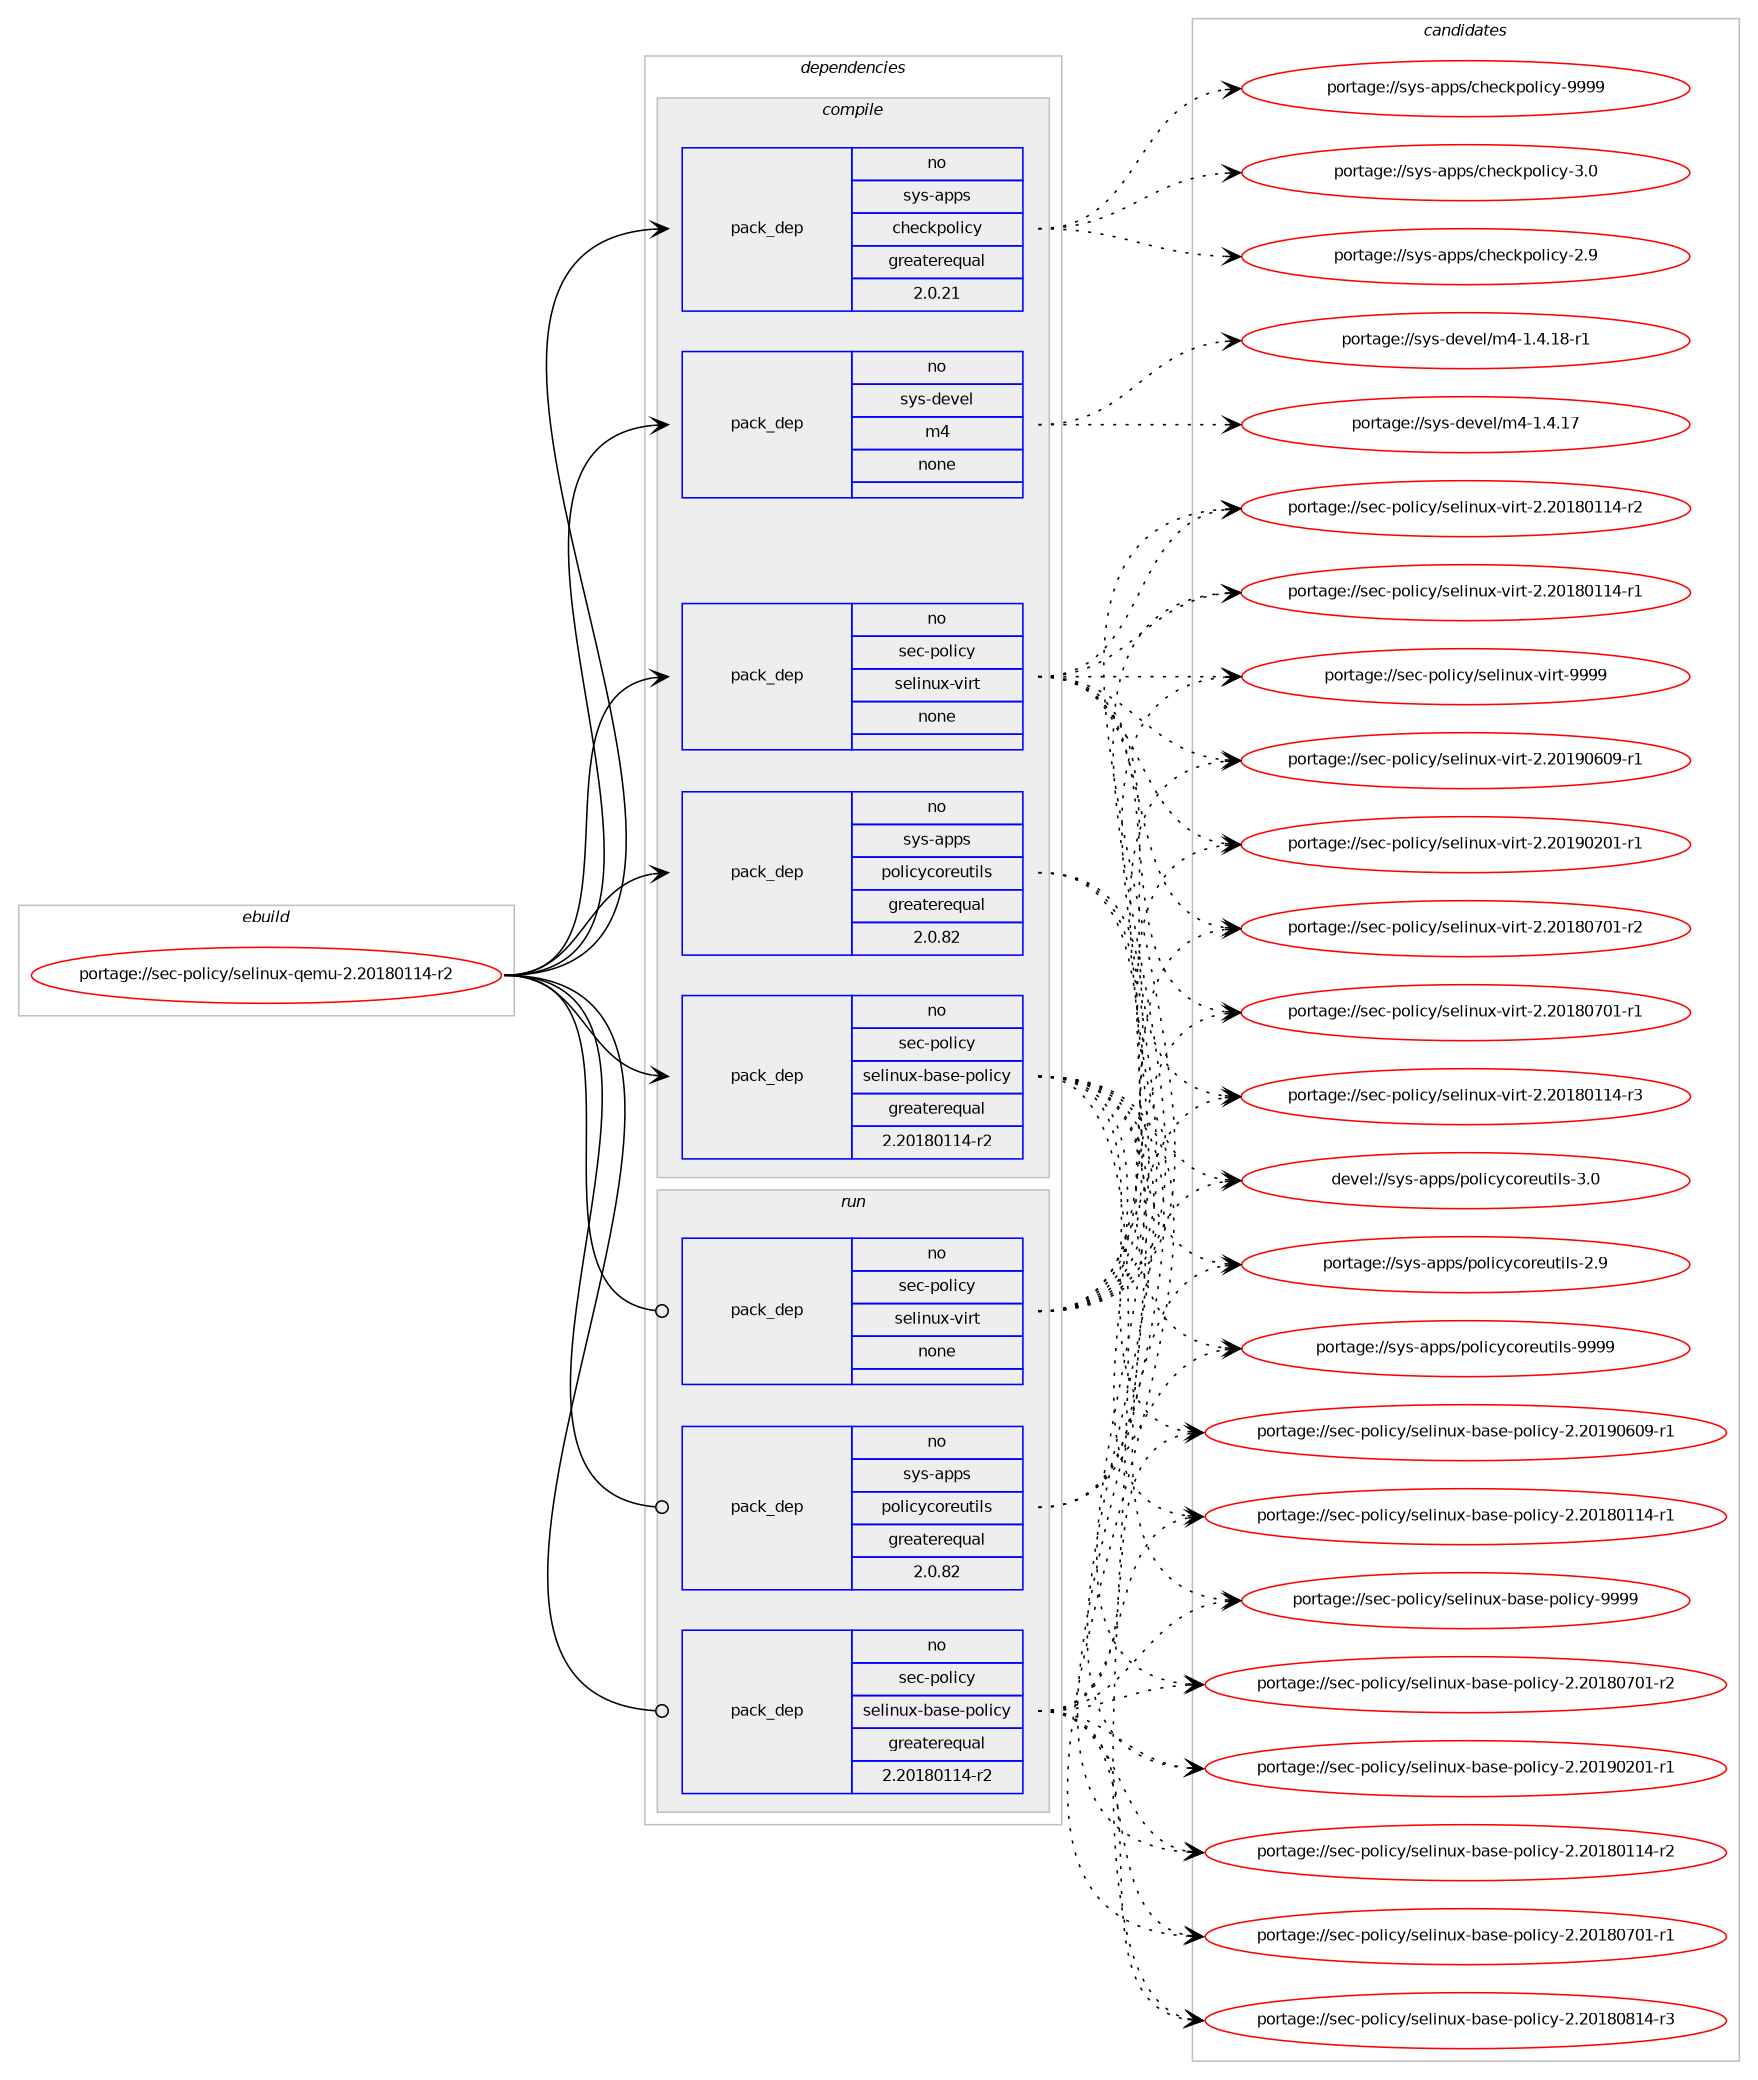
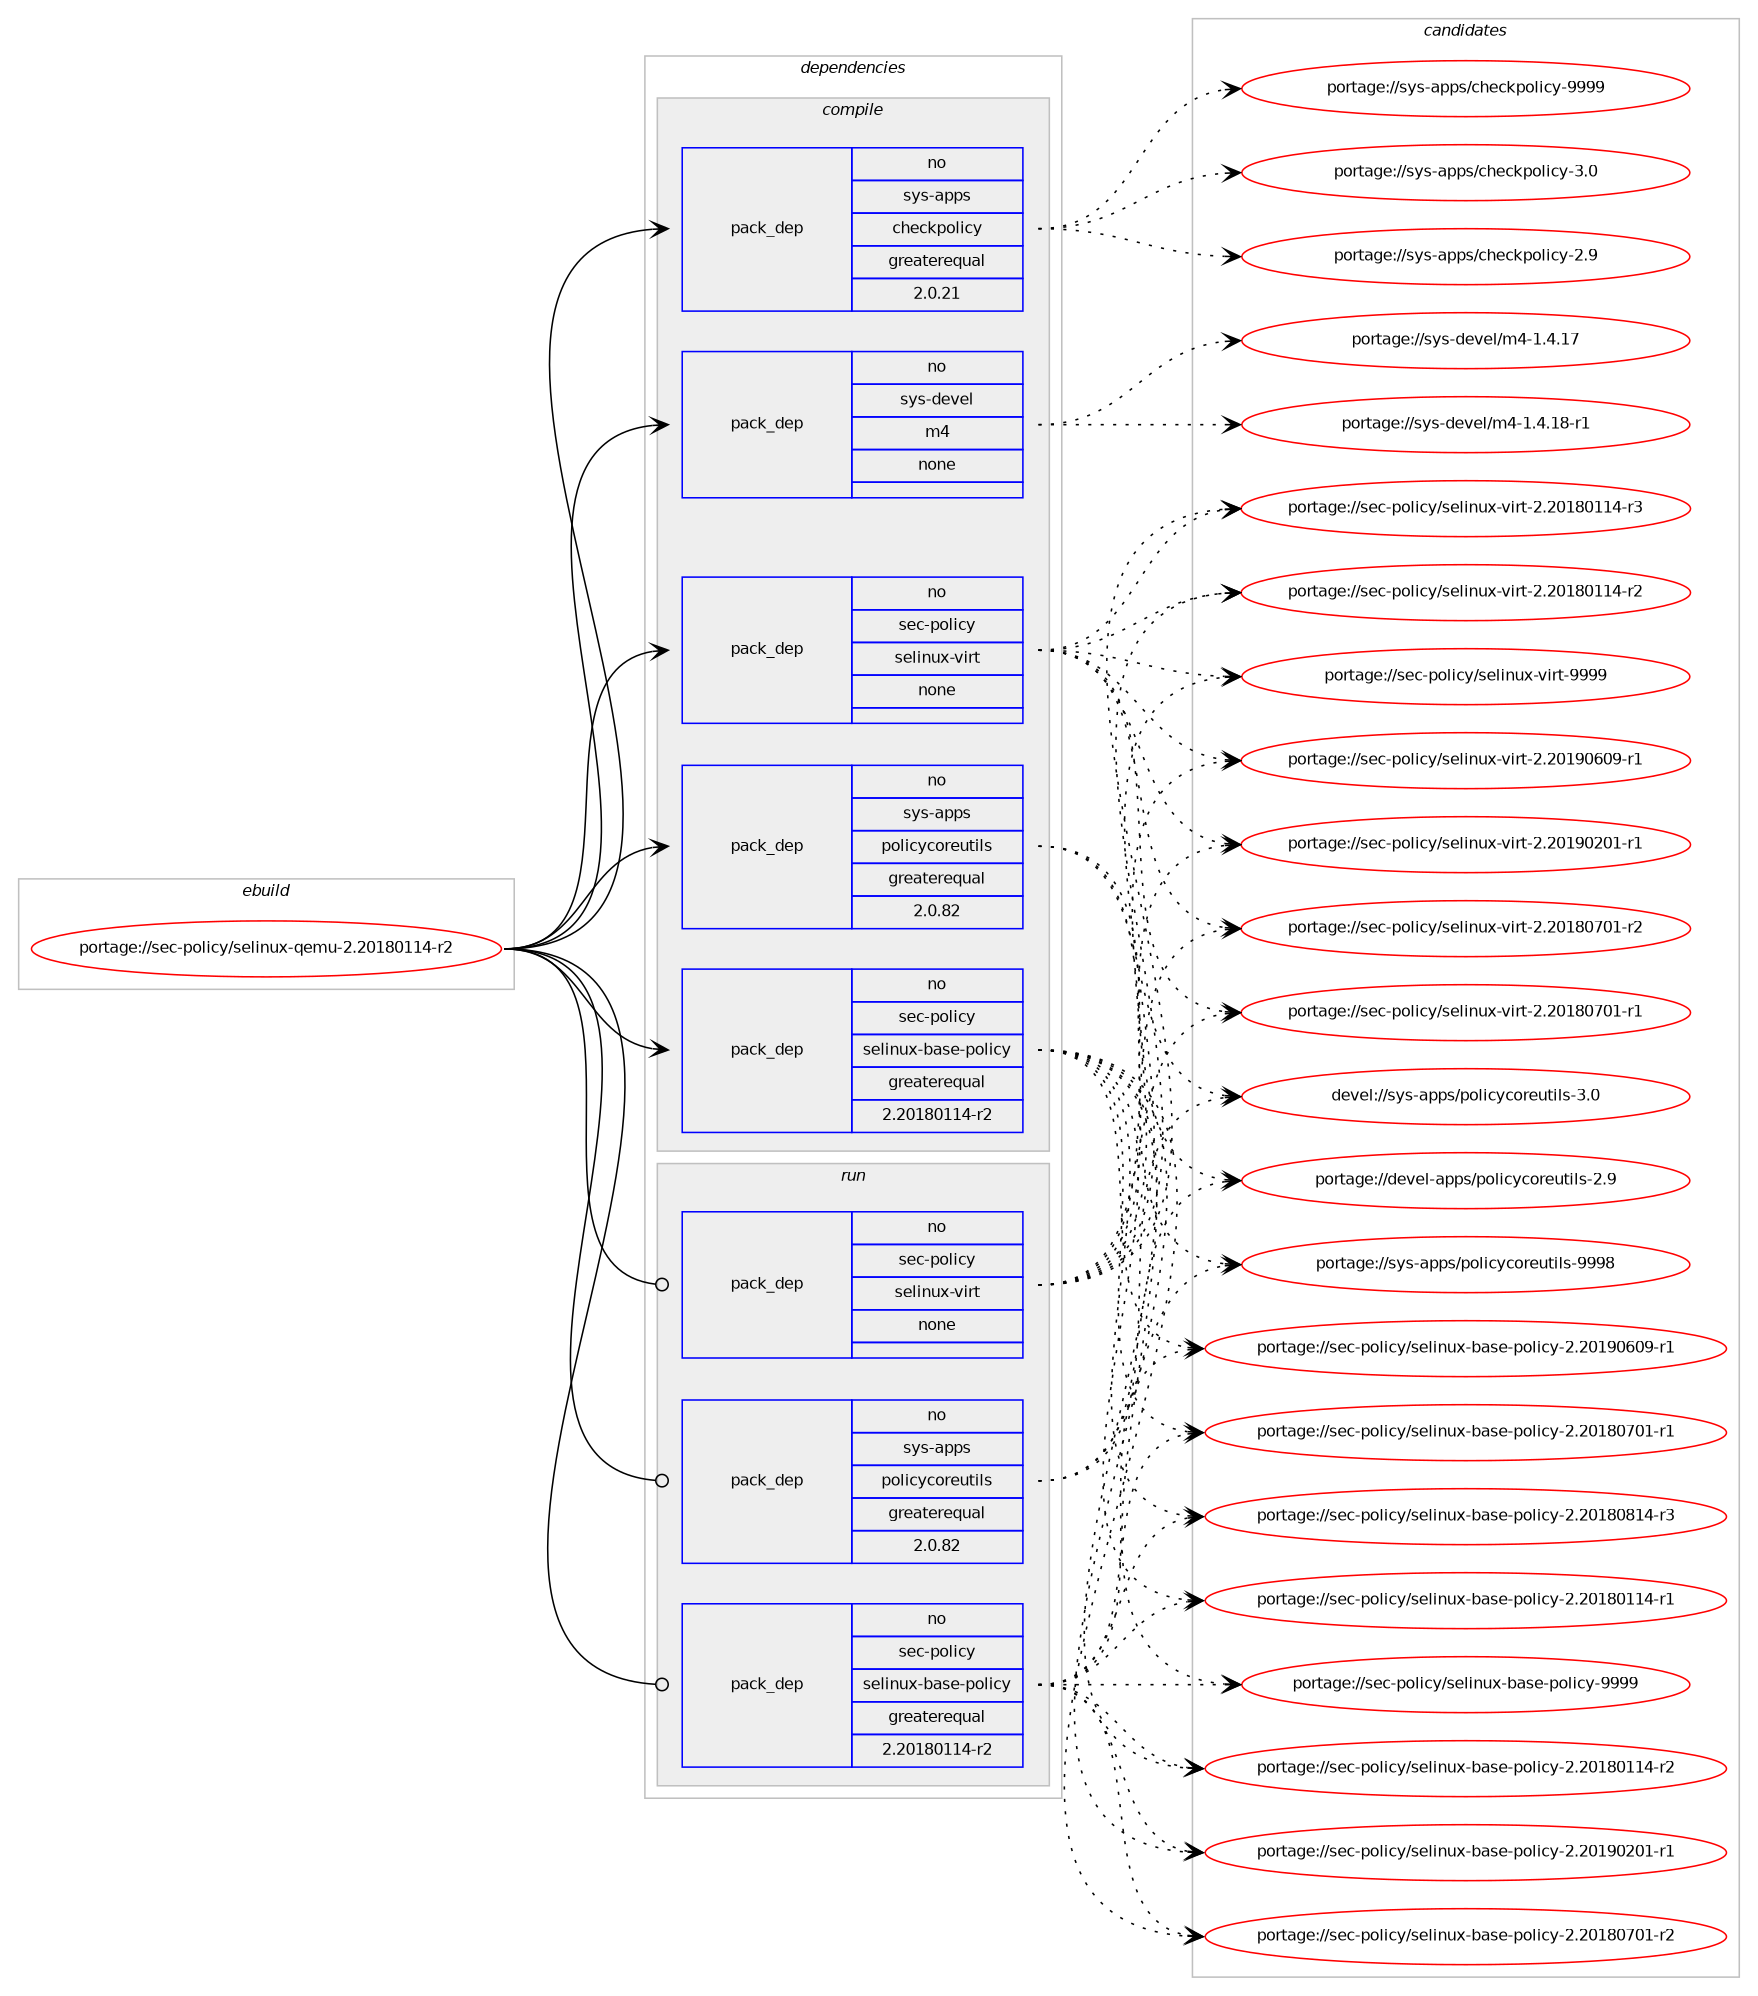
(1466, 593) -> none
(1466, 1265) -> (1466, 1181)
(1466, 1349) -> (1466, 1265)
